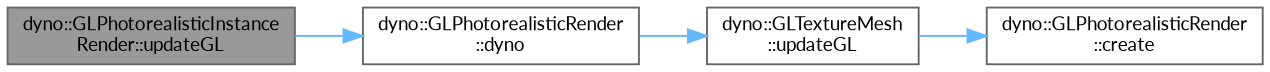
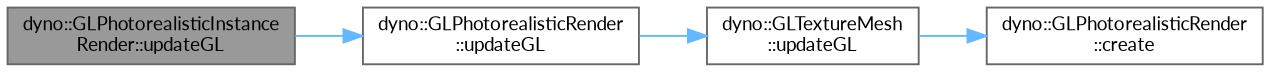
(501, 36) -> (501, 36)
